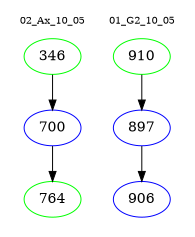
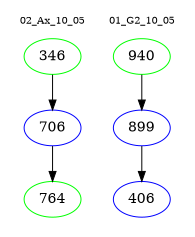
(142, 57) -> (142, 57)
(53, 128) -> (53, 128)
(142, 128) -> (142, 128)
(142, 199) -> (142, 199)
